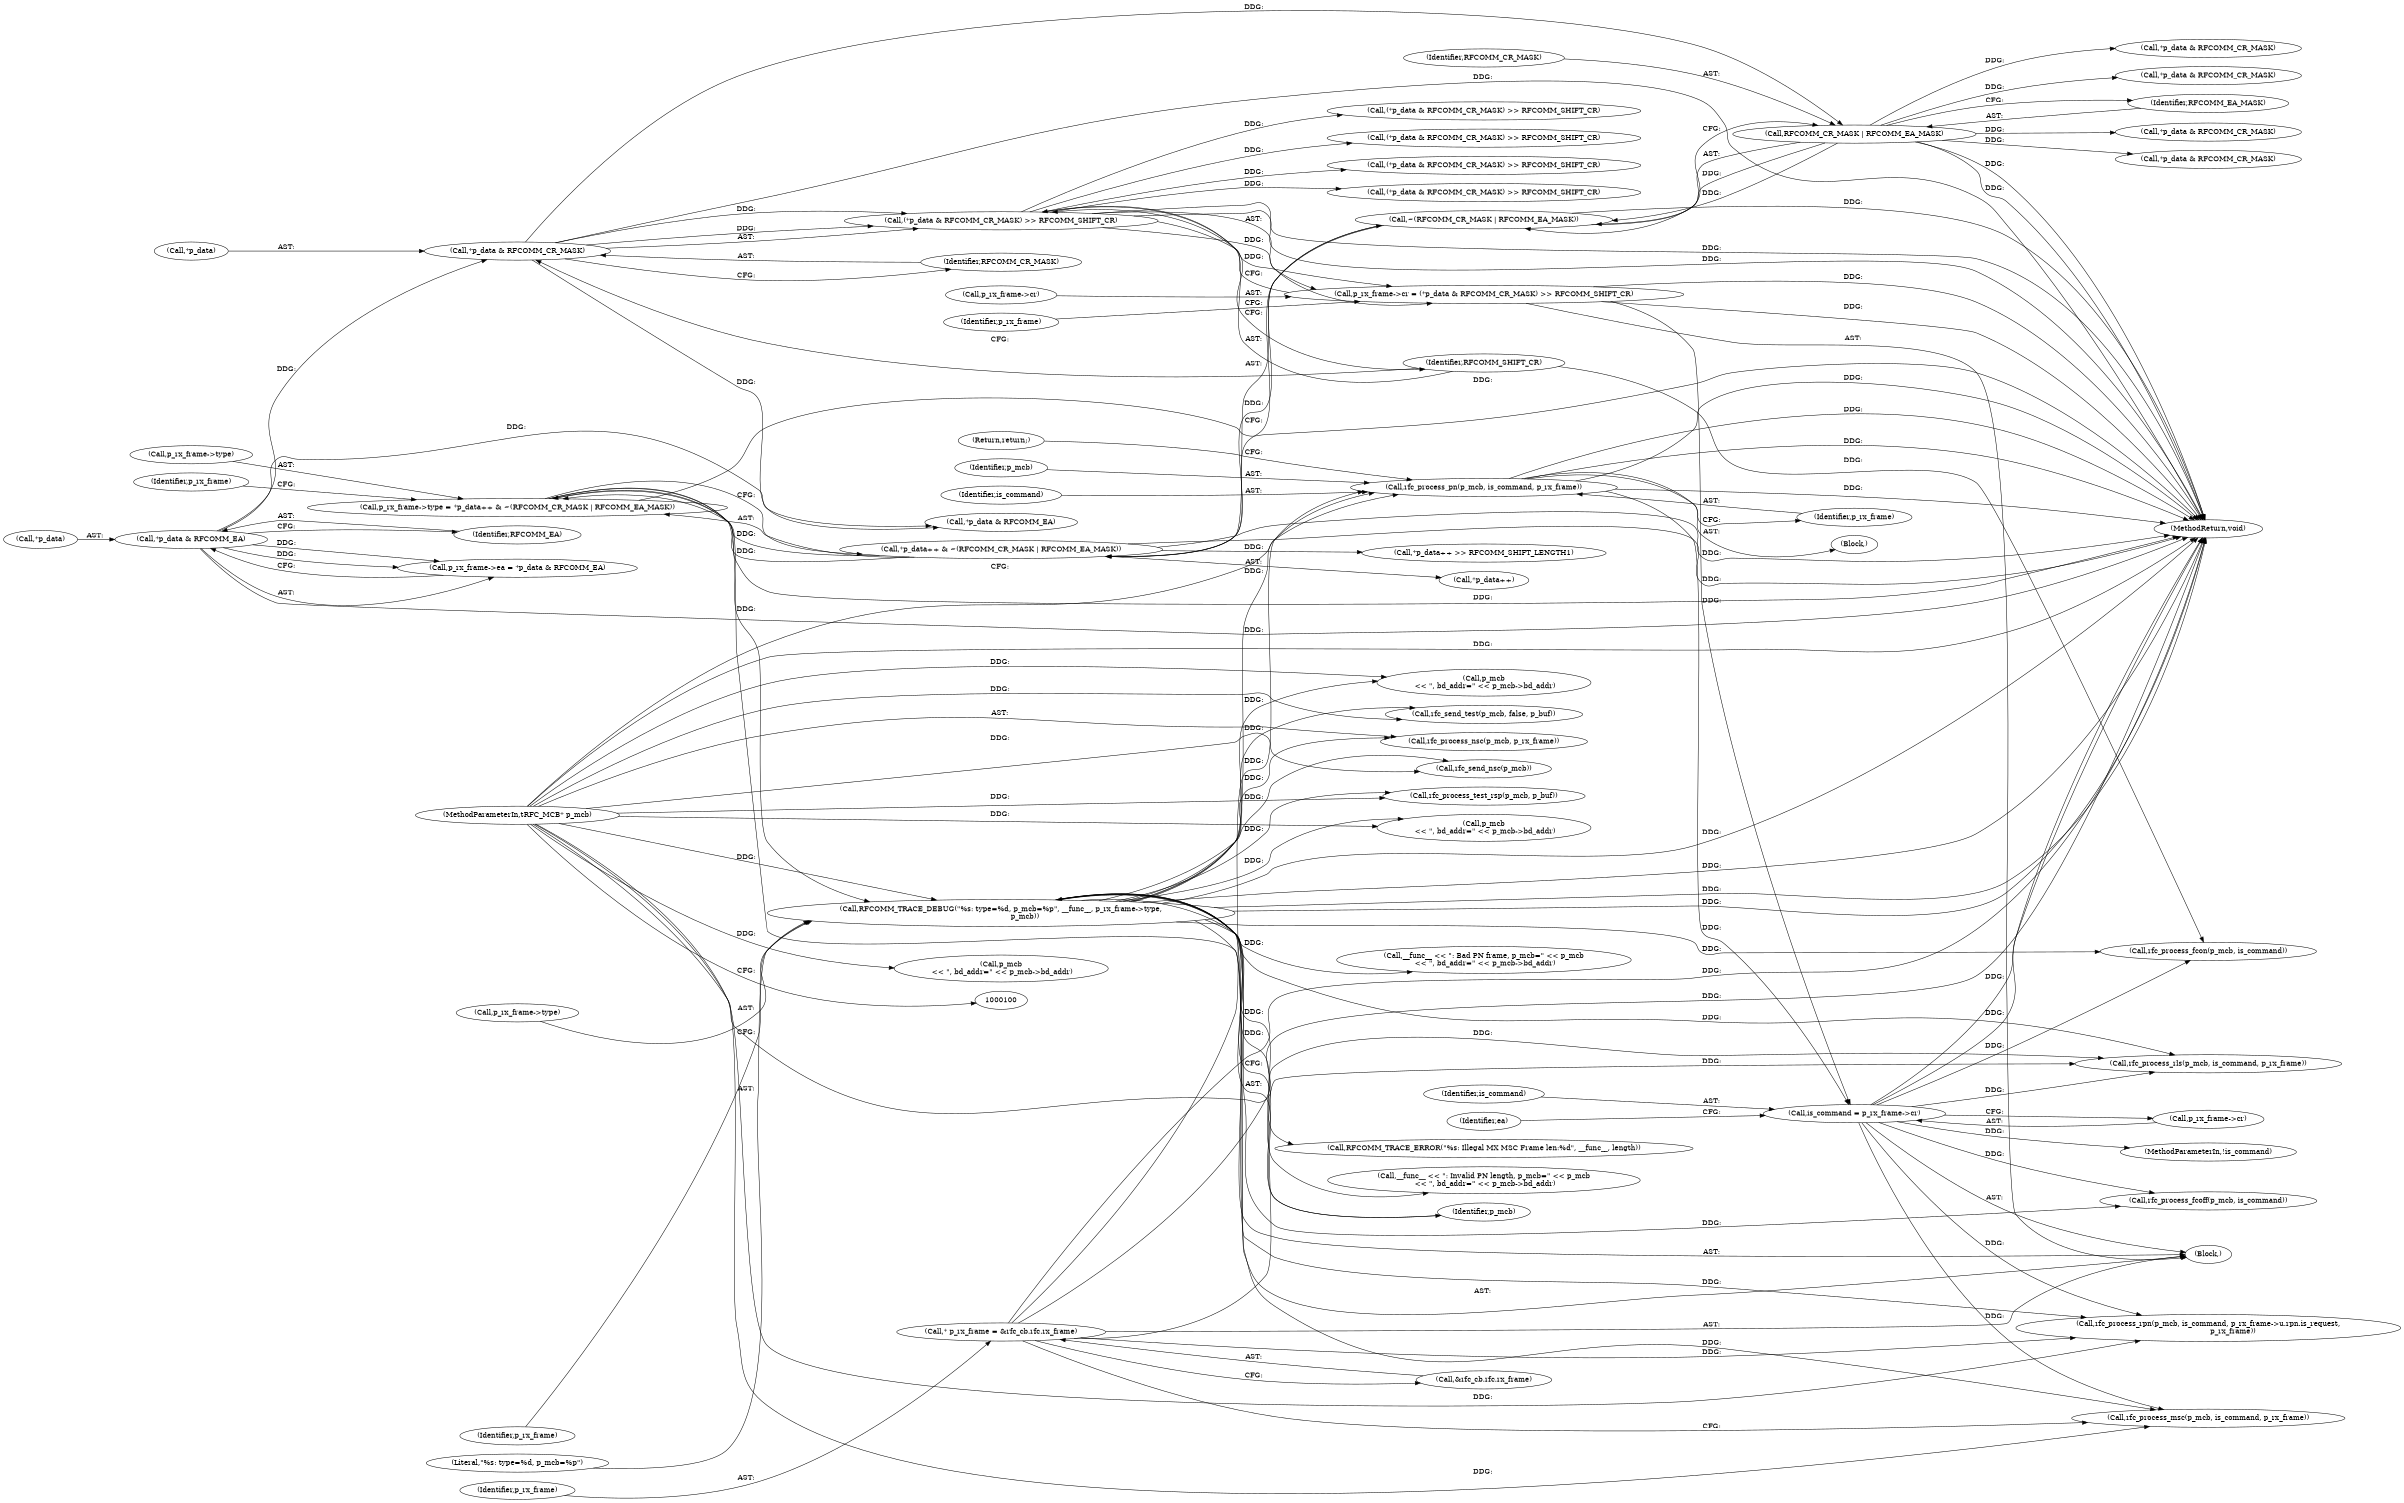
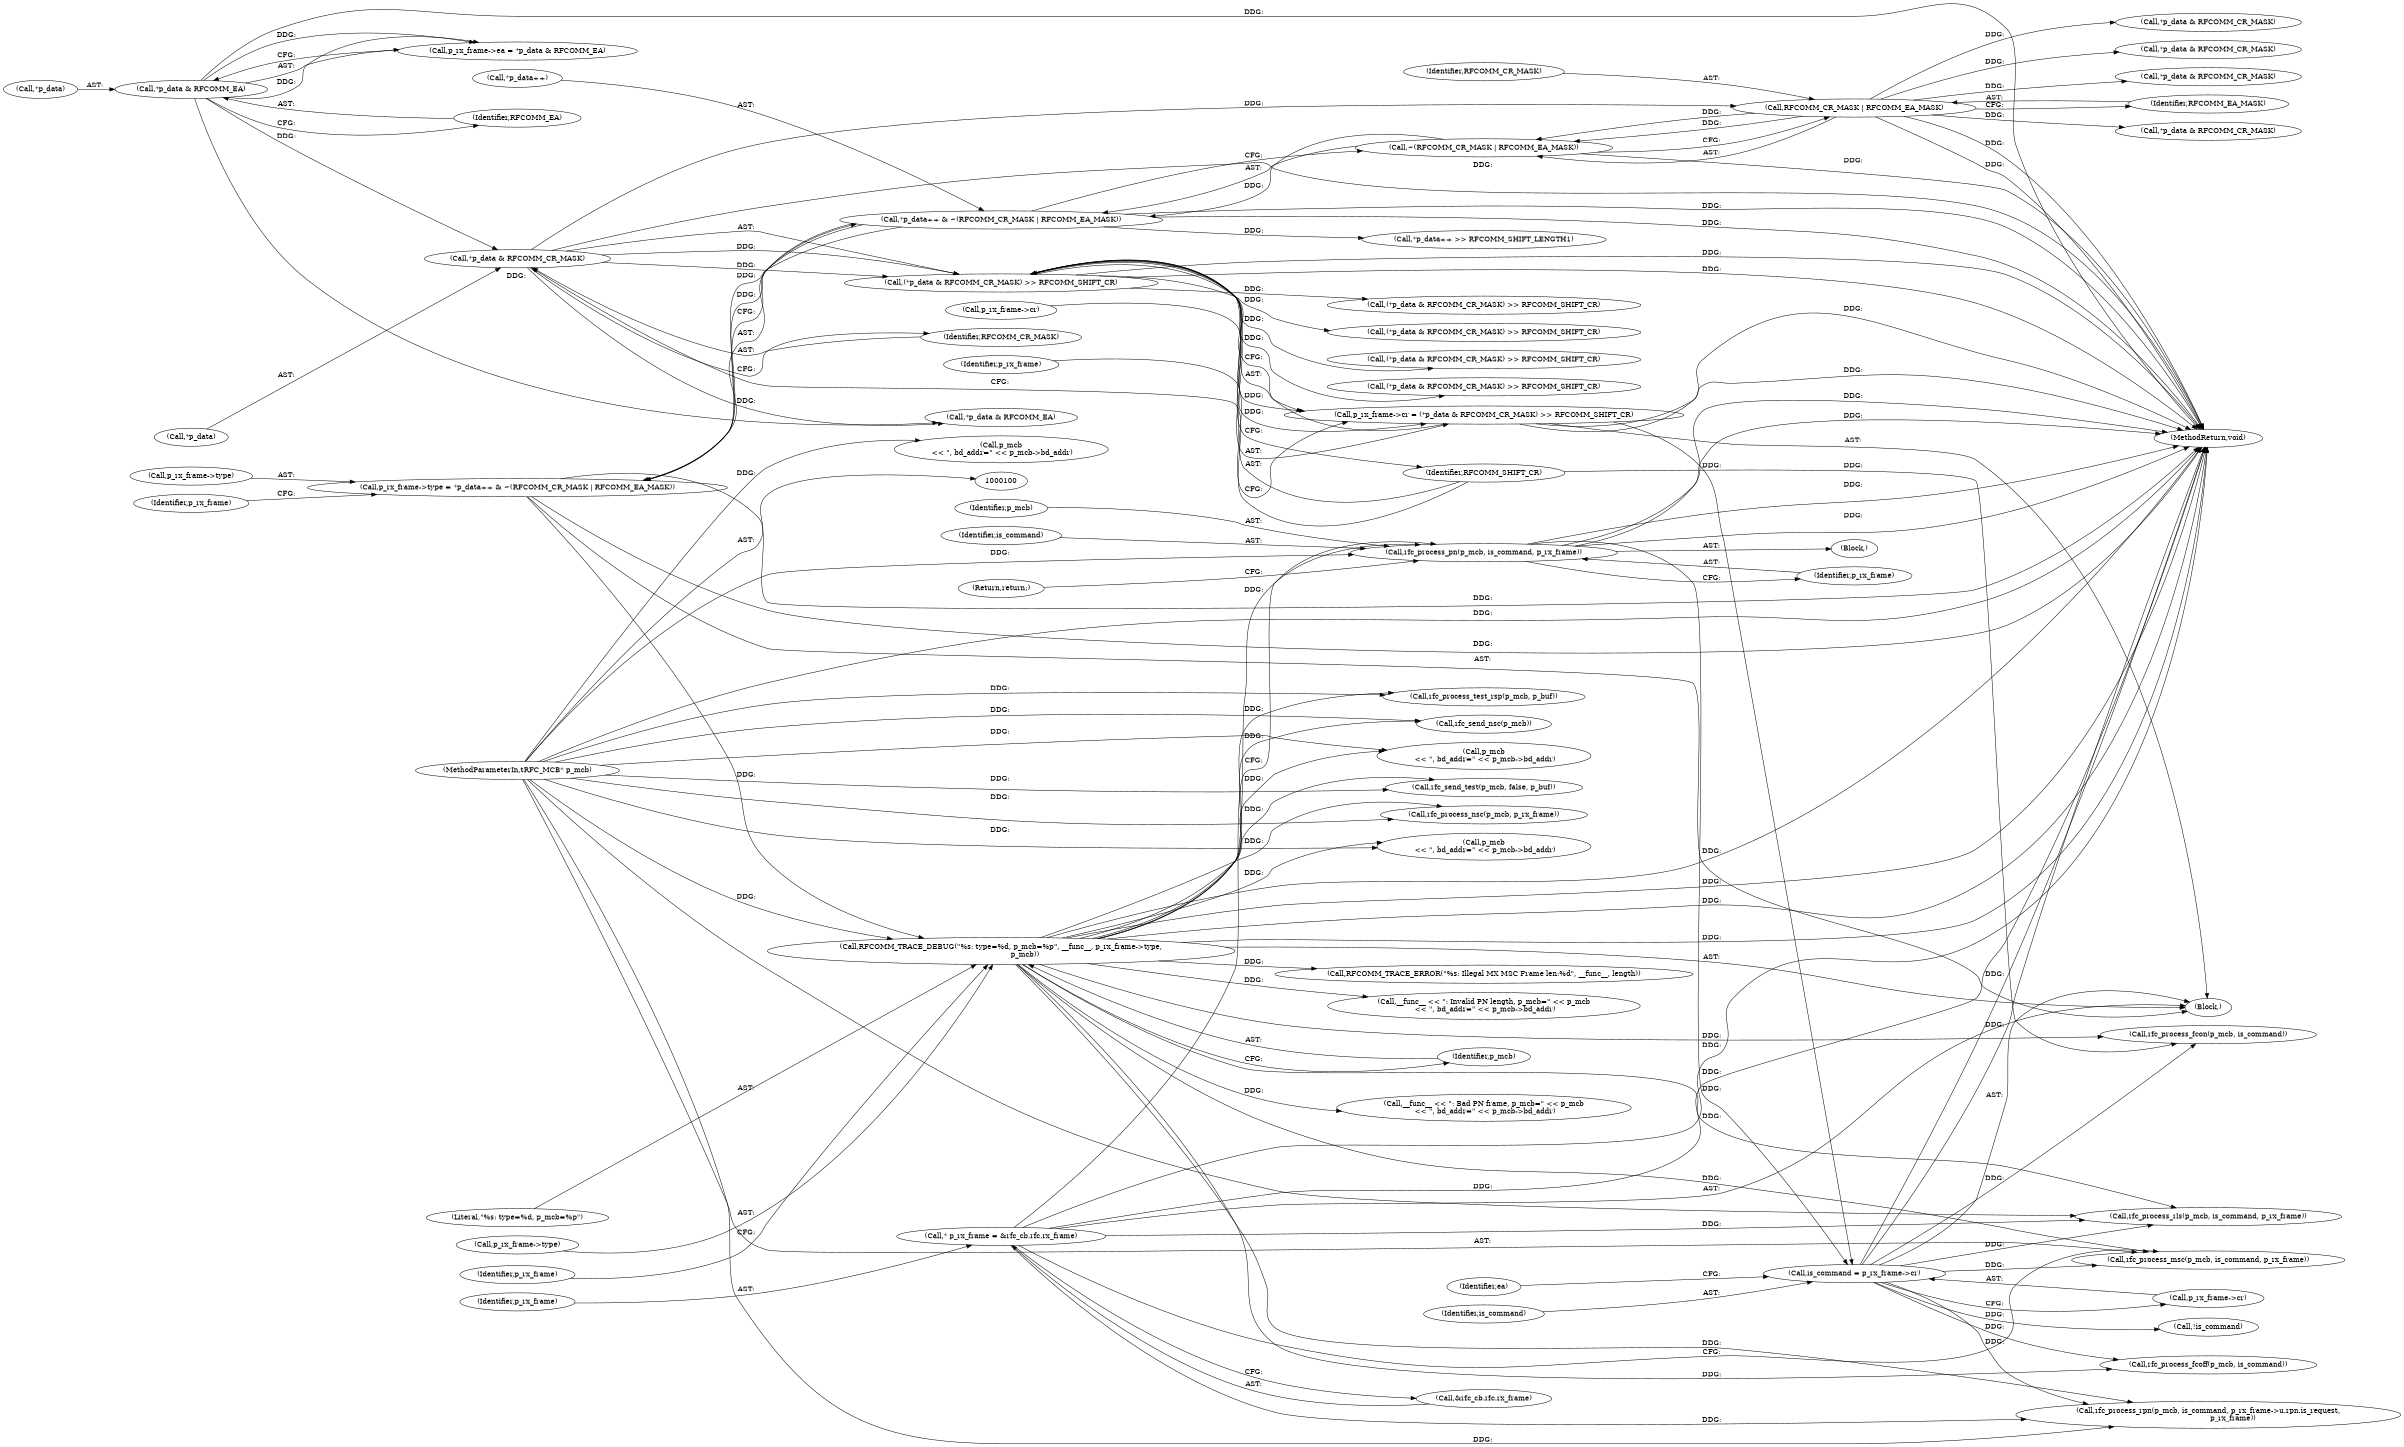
(1264, 566) -> (778, 120)
(1001, 567) -> (1001, 553)
(1001, 713) -> (1001, 797)
(1255, 761) -> (1255, 761)
(747, 971) -> (747, 540)
(2208, 1152) -> (2208, 1327)
(1484, 1472) -> (1484, 1241)
